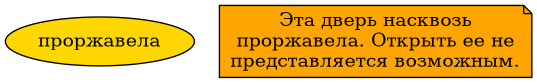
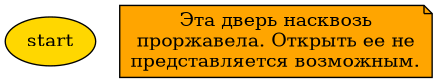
(100, 41) -> (50, 41)
